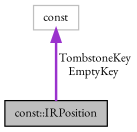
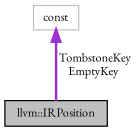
(56, 113) -> (56, 113)
